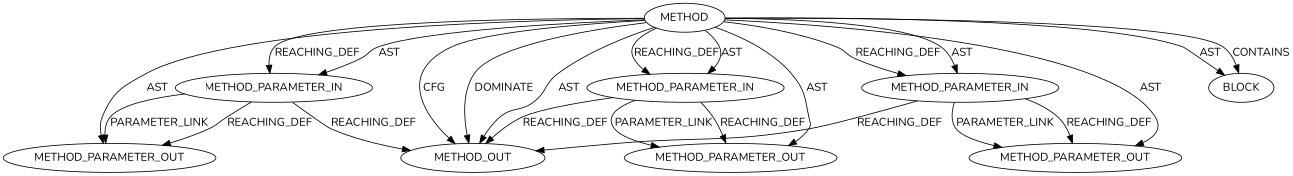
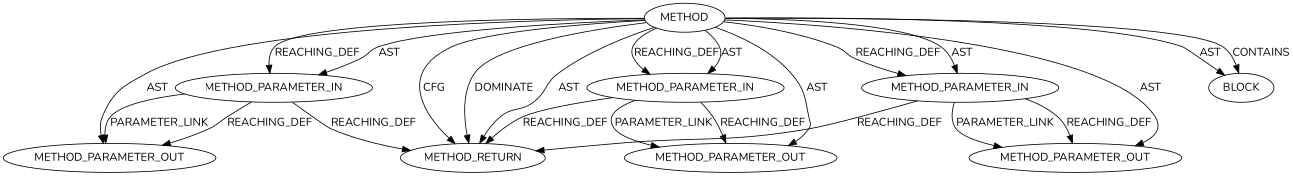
(473, 158) -> (473, 158)
